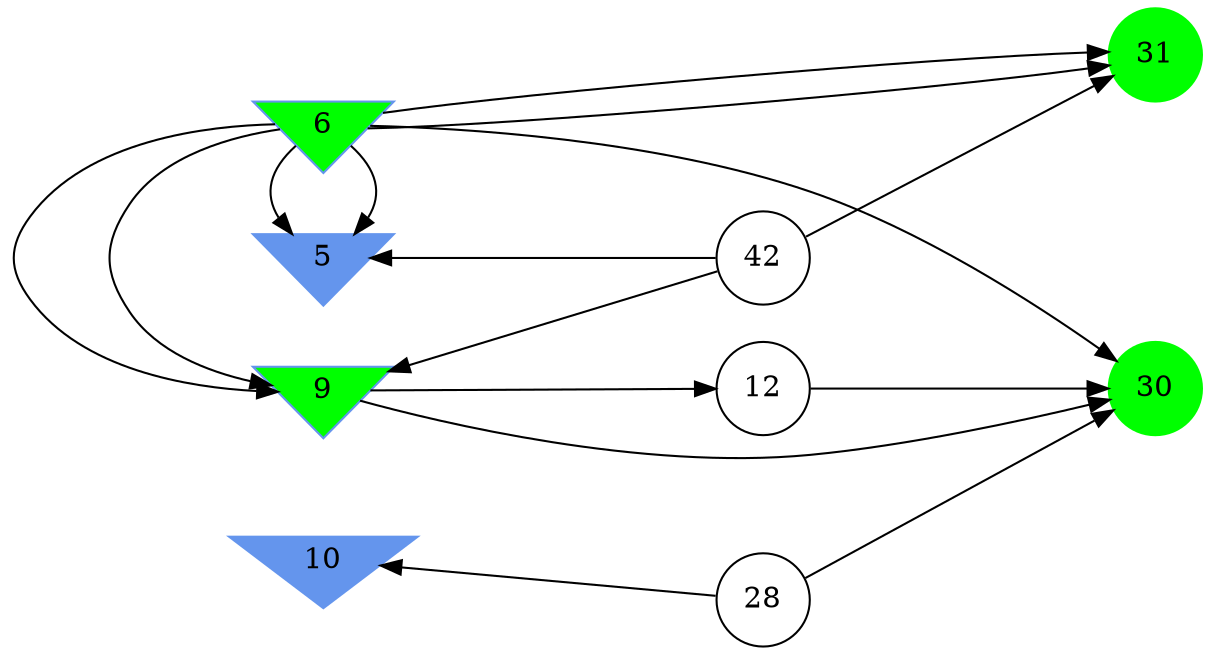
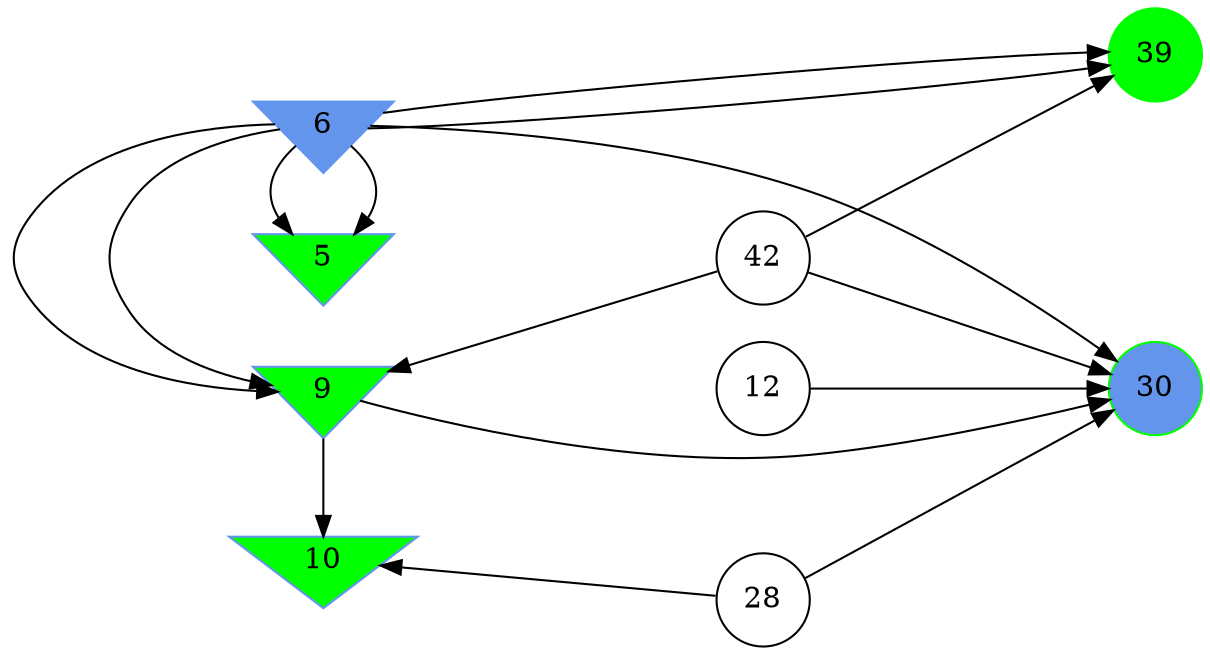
(1155, 55) -> (1155, 55)
(323, 125) -> (323, 125)
(323, 258) -> (323, 258)
(554, 258) -> (950, 320)
(1155, 389) -> (1155, 389)
(532, 390) -> (323, 477)
(323, 561) -> (323, 561)
